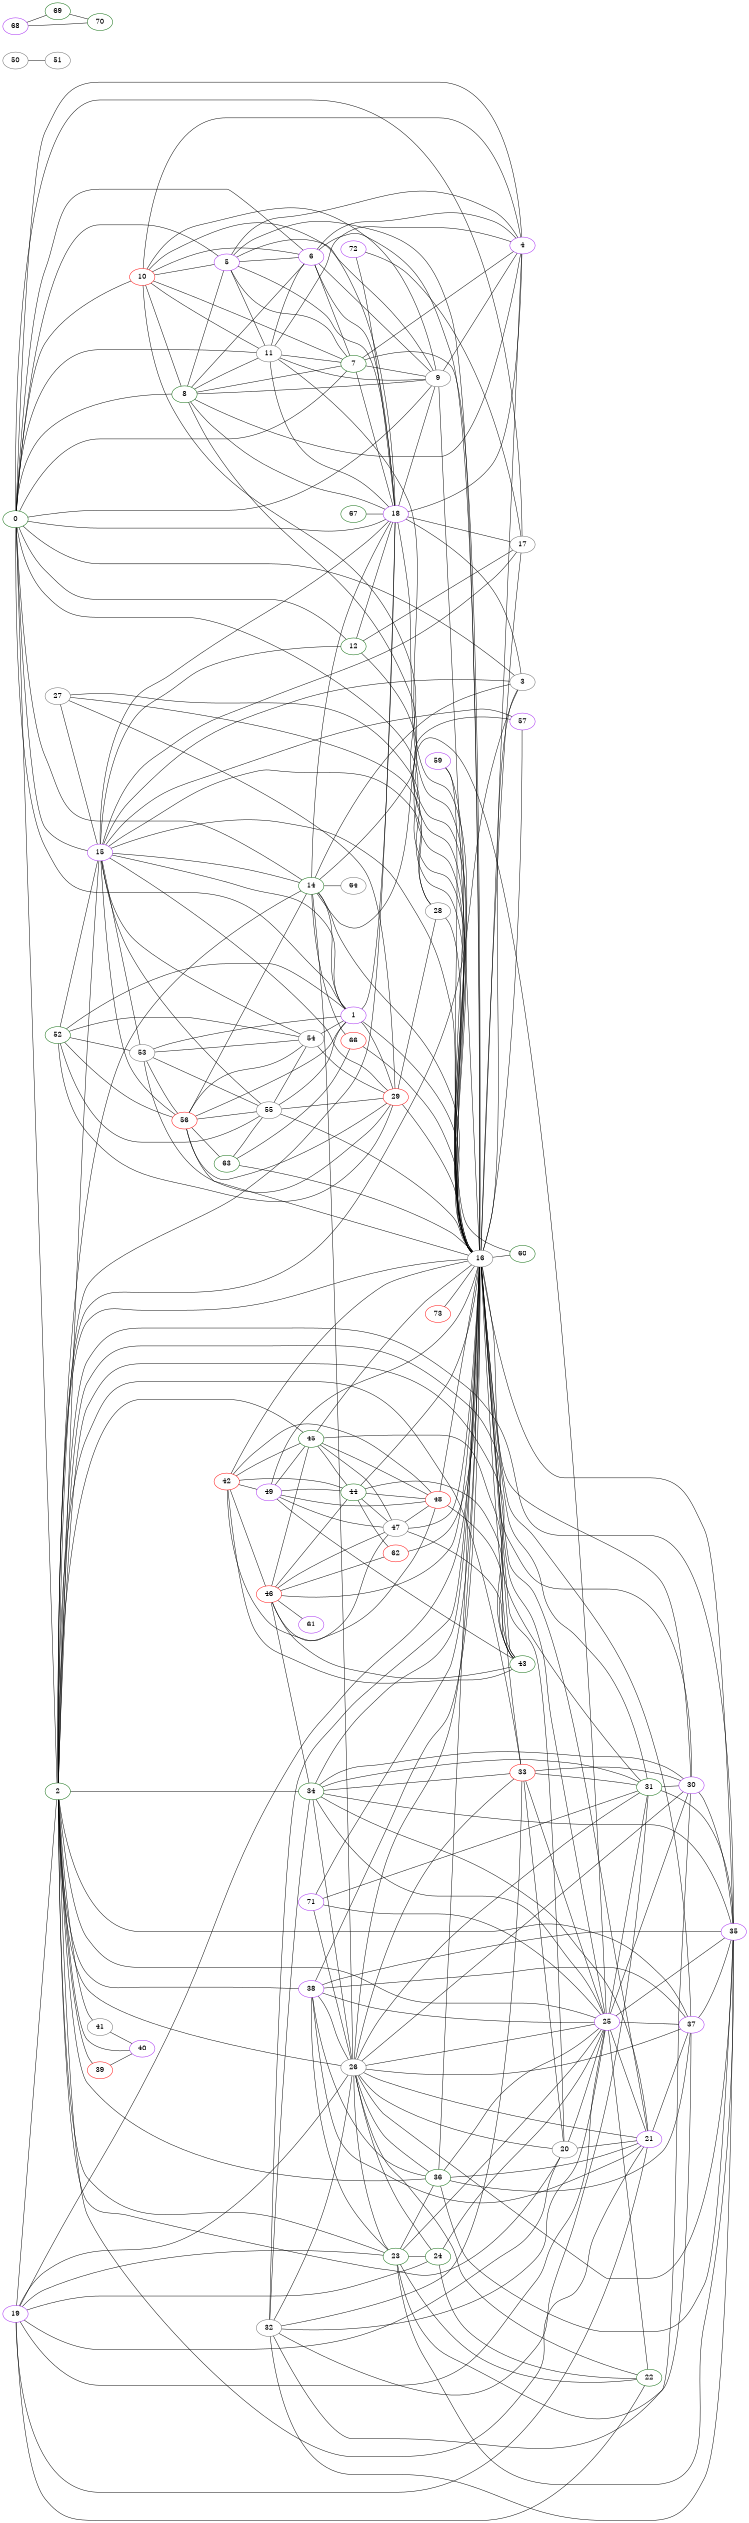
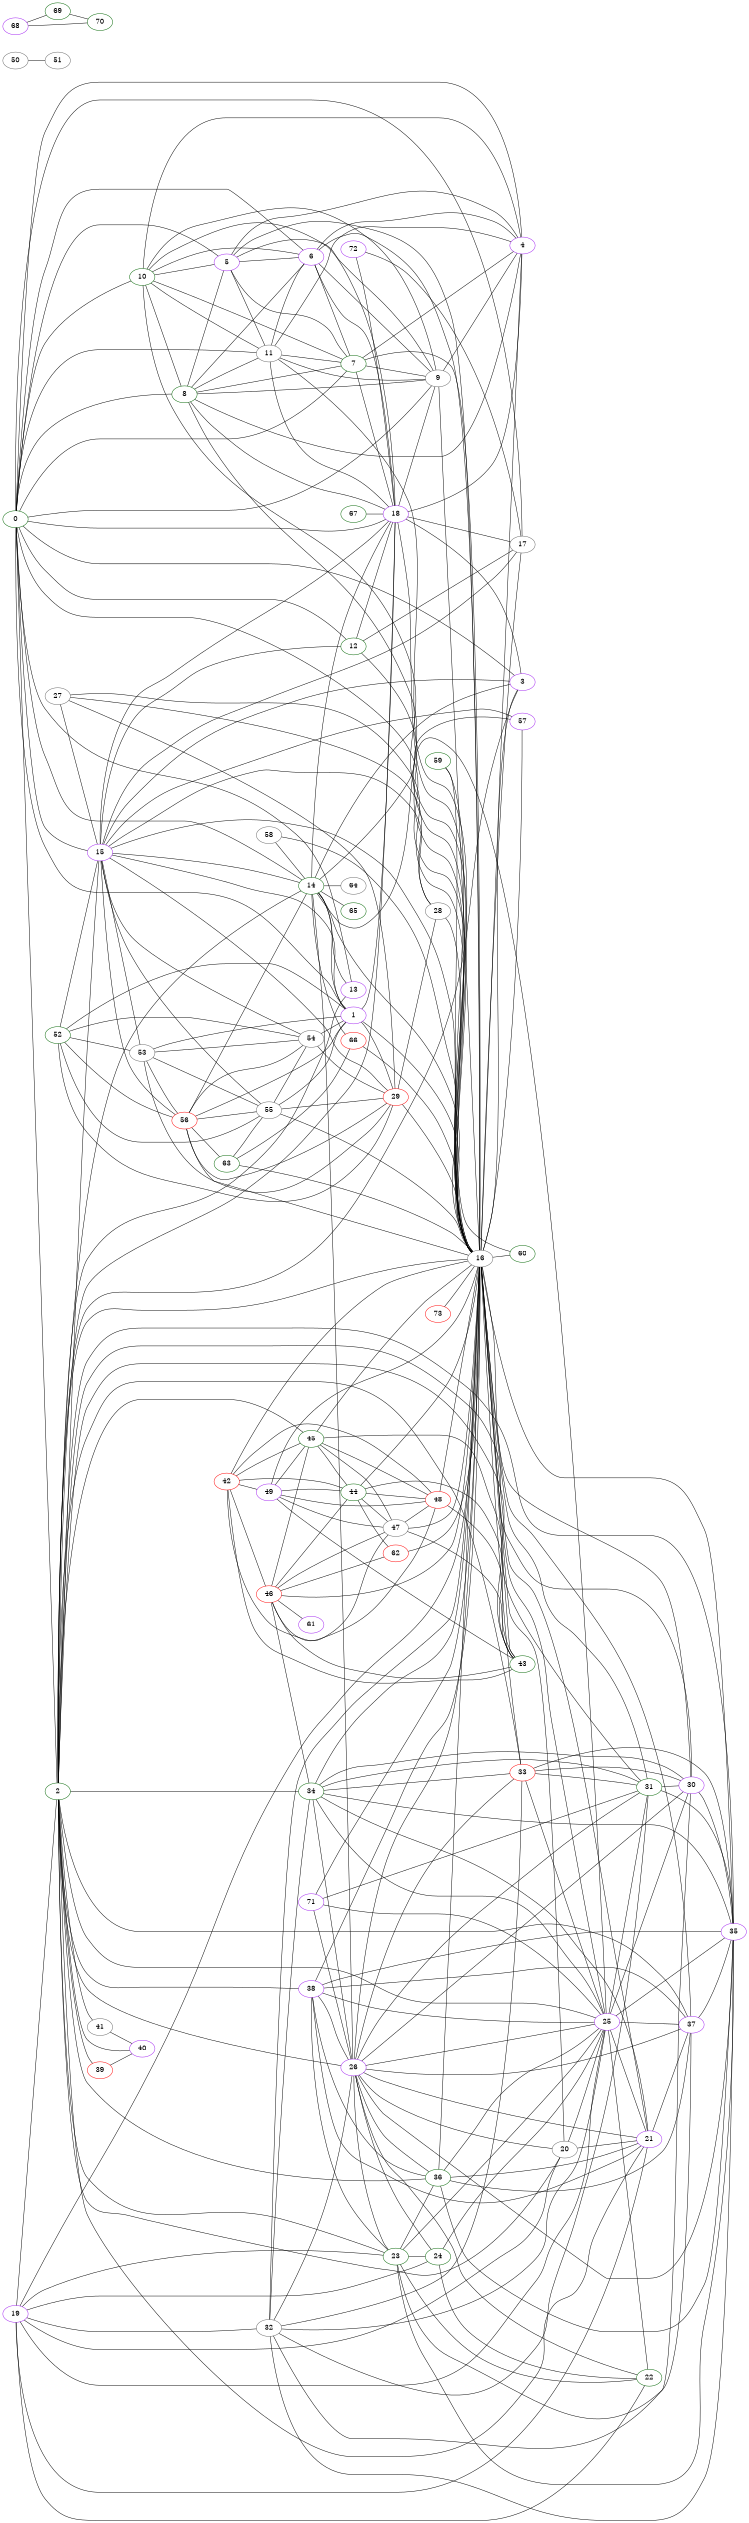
(142, 277) -> (142, 277)
(361, 346) -> none
(522, 682) -> (522, 682)
(438, 761) -> (438, 761)
none -> (269, 835)
none -> (353, 911)
none -> (353, 990)
(543, 1952) -> (694, 1766)
(353, 2067) -> (353, 2067)
(204, 2227) -> (141, 2332)
